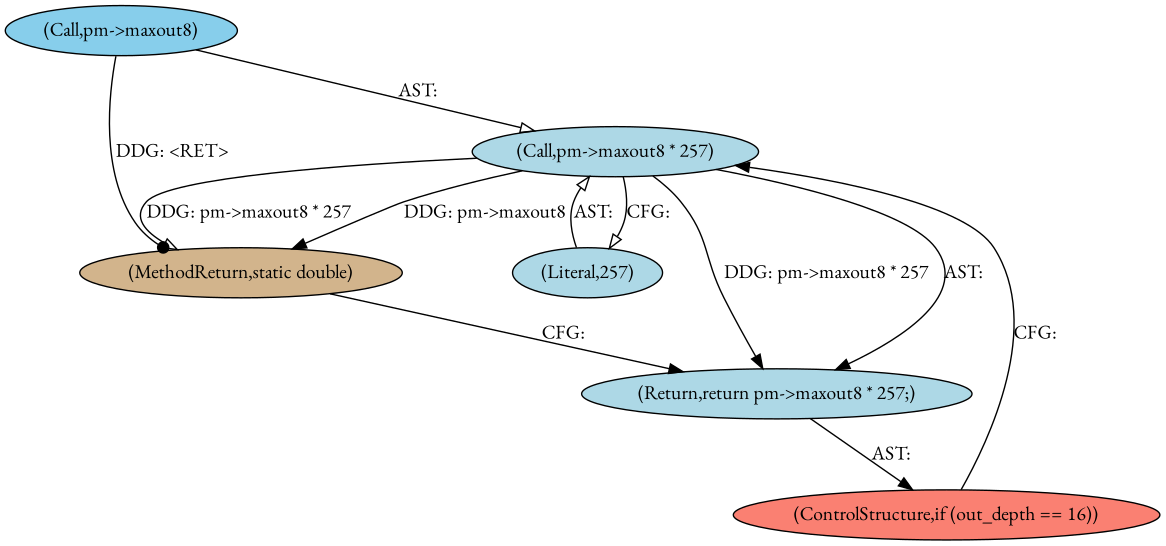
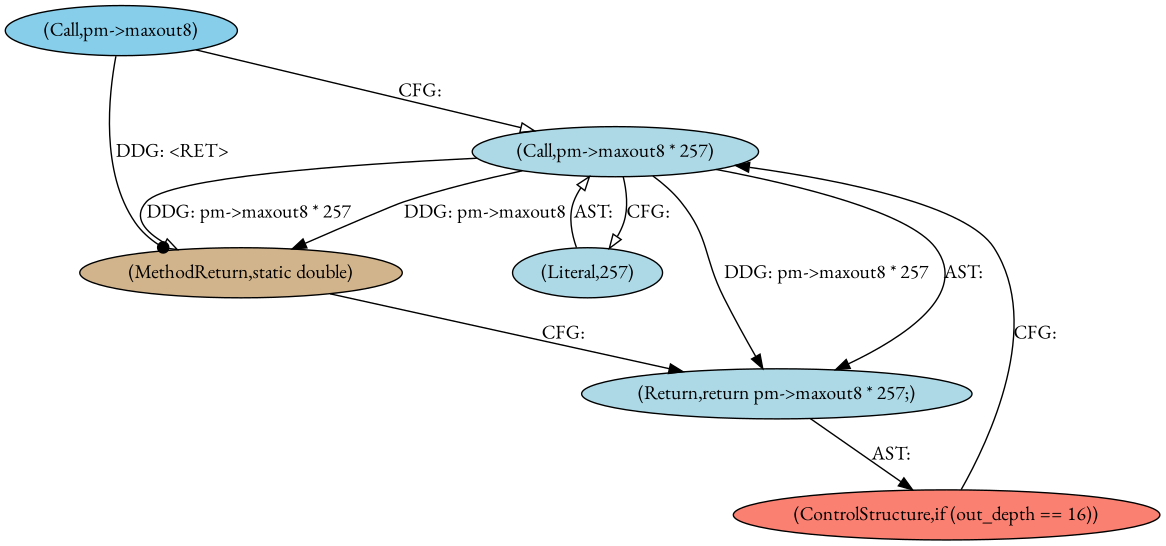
(421, 91) -> (423, 91)
